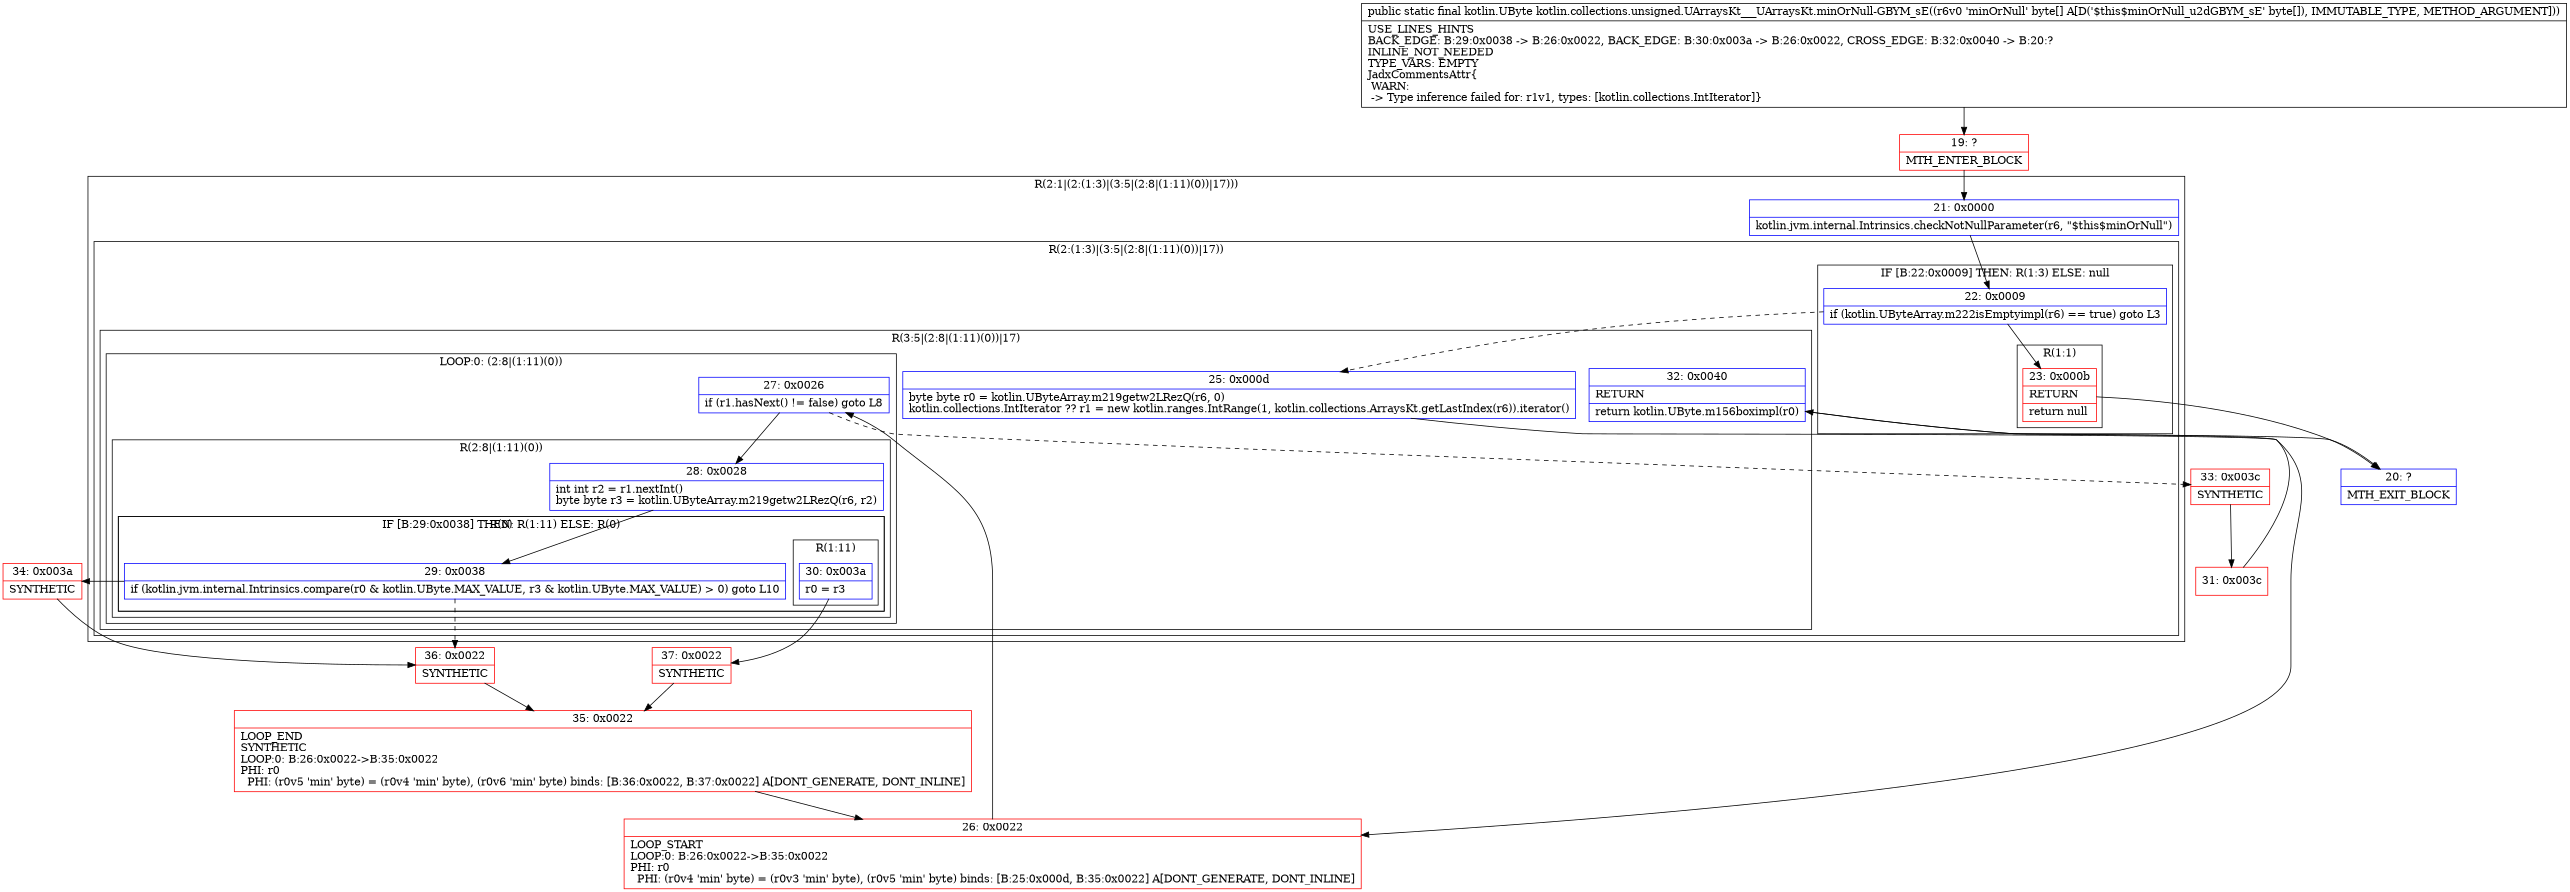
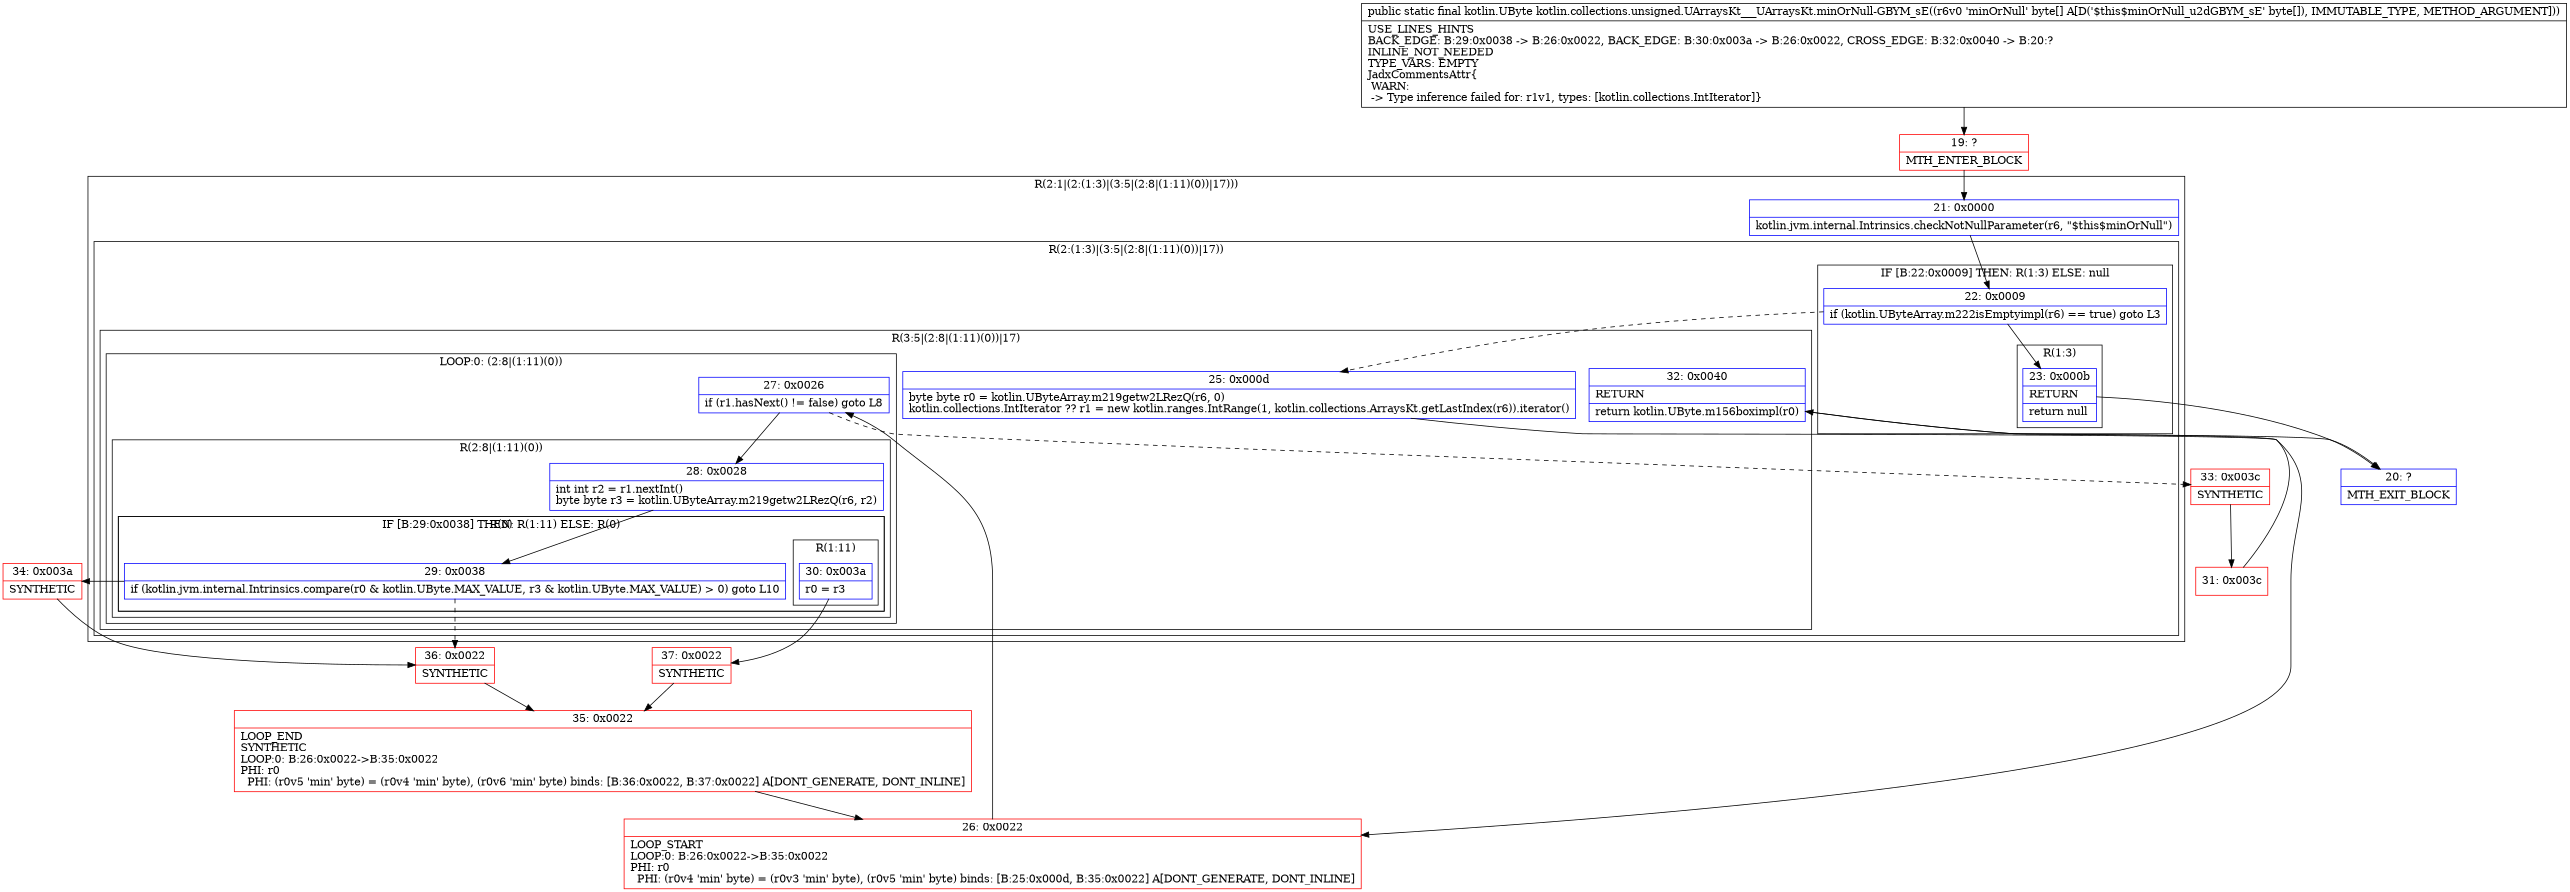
(2060, 354) -> (2060, 354)
(2060, 395) -> (2060, 395)
